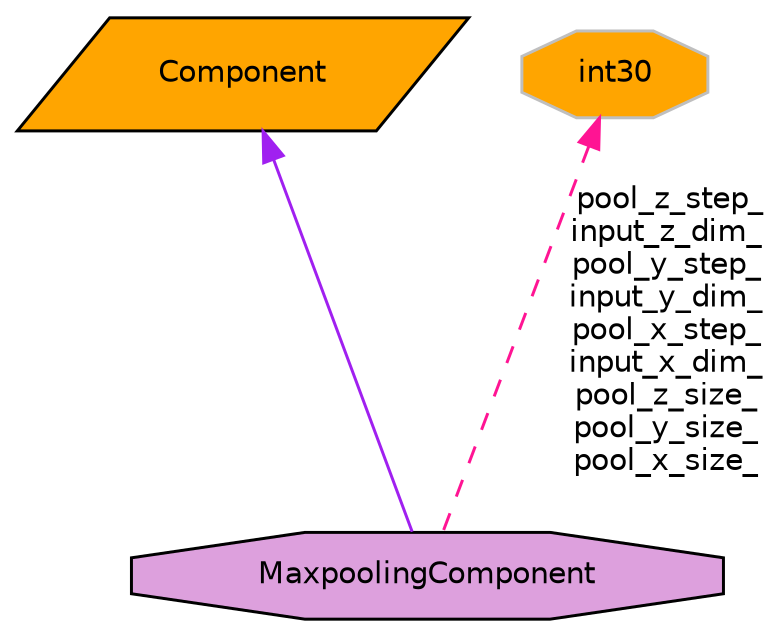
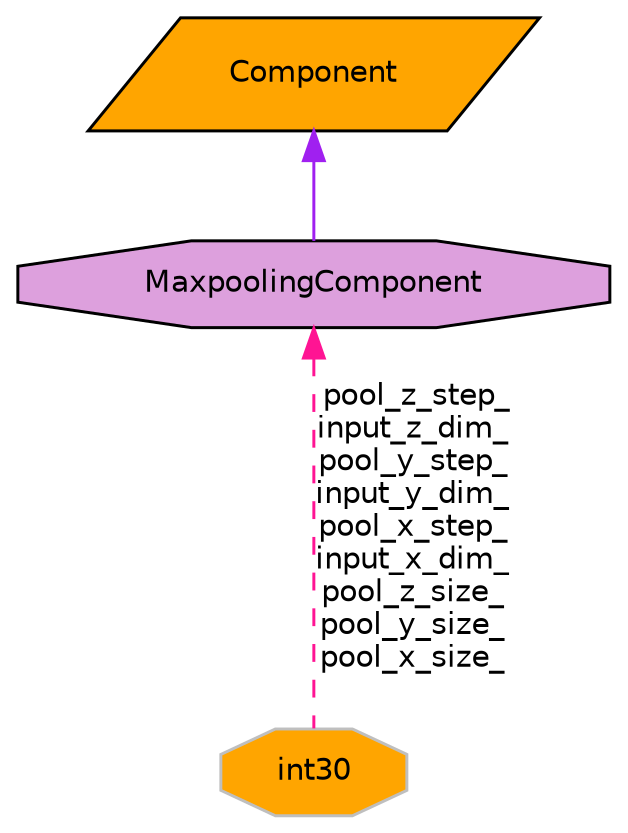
(516, 339) -> (314, 543)
